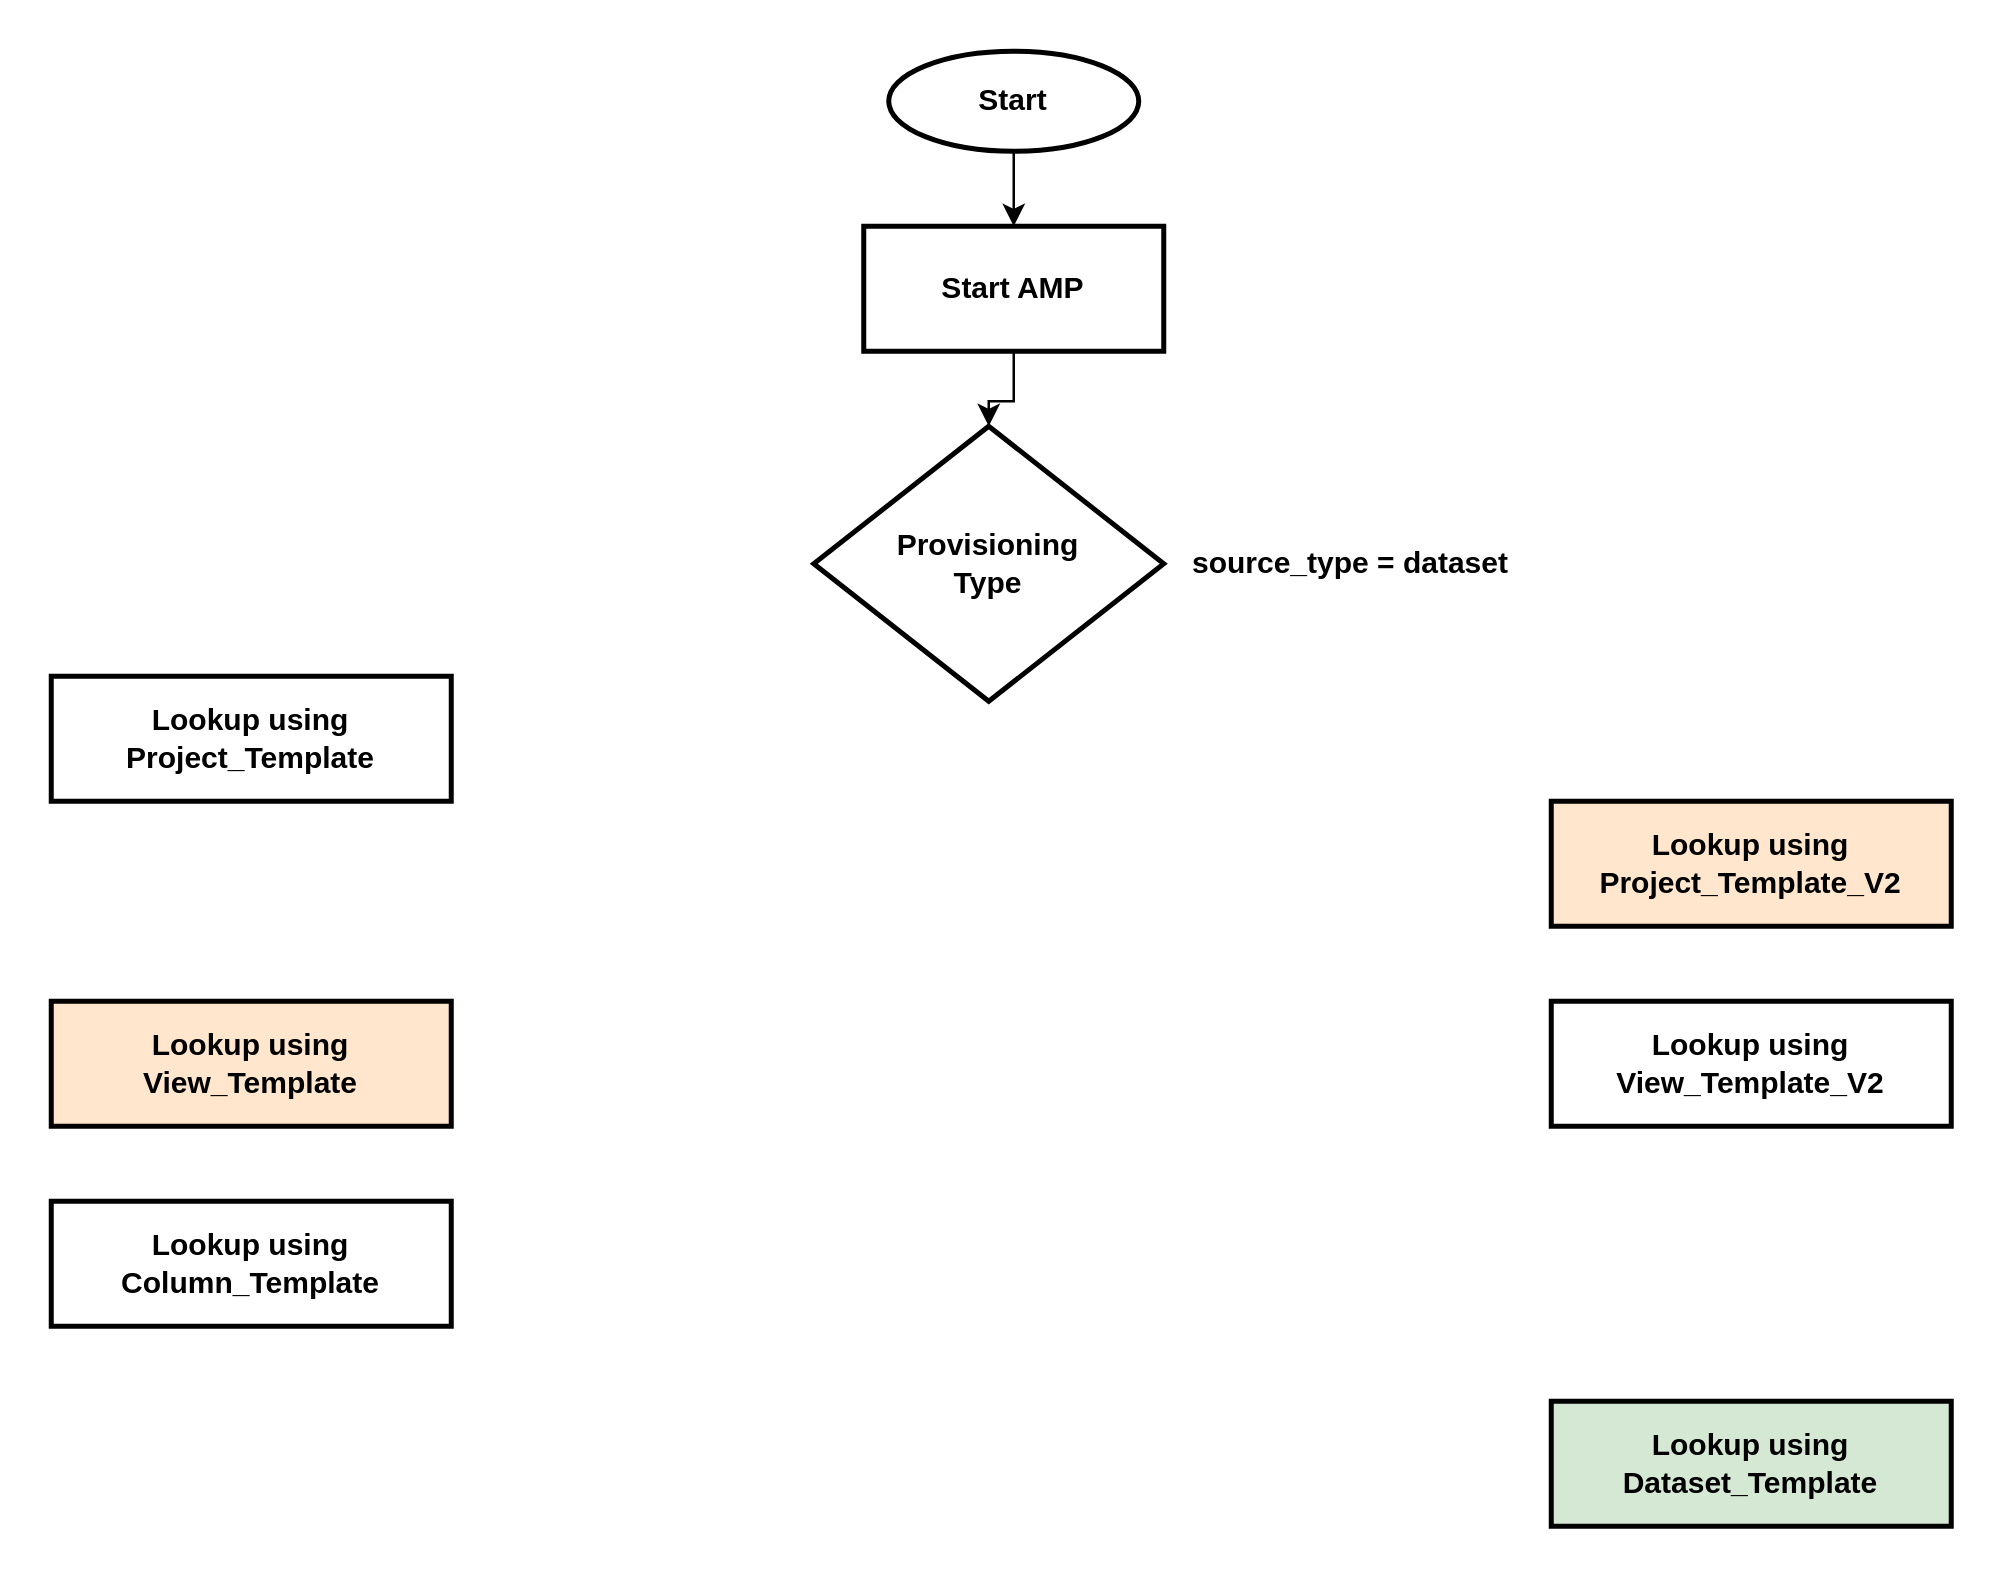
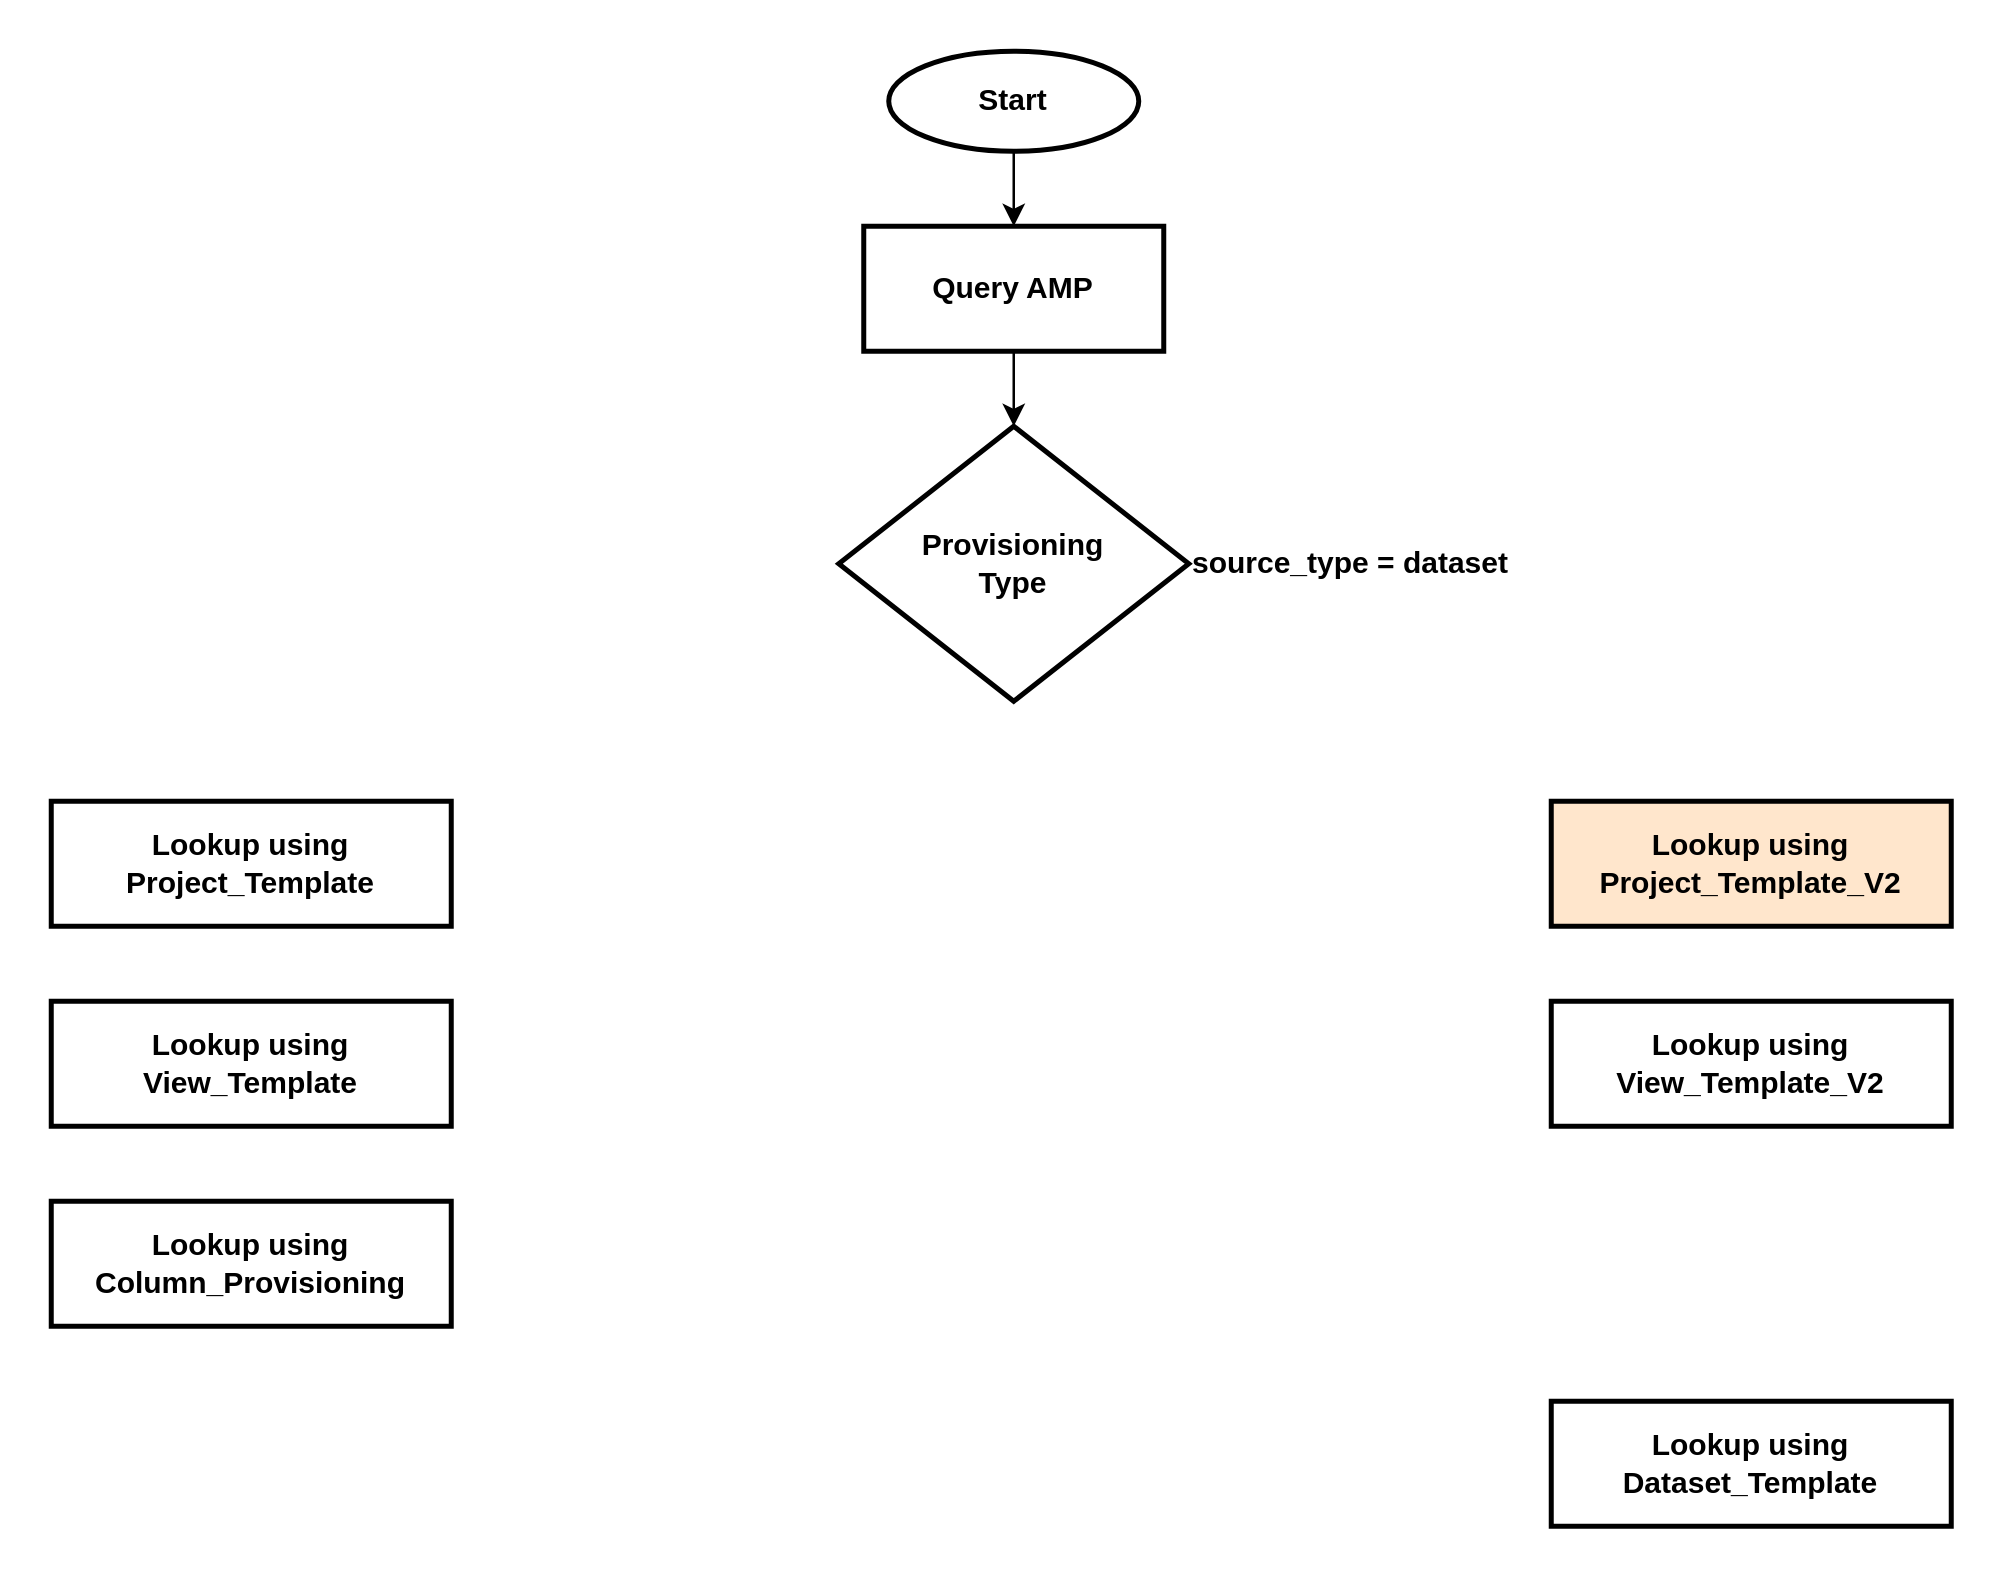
(1014, 289) -> (1014, 289)
(989, 564) -> (1014, 564)
(251, 739) -> (251, 864)
(251, 1064) -> (251, 1064)
(251, 1264) -> (251, 1264)
(1751, 1464) -> (1751, 1464)
